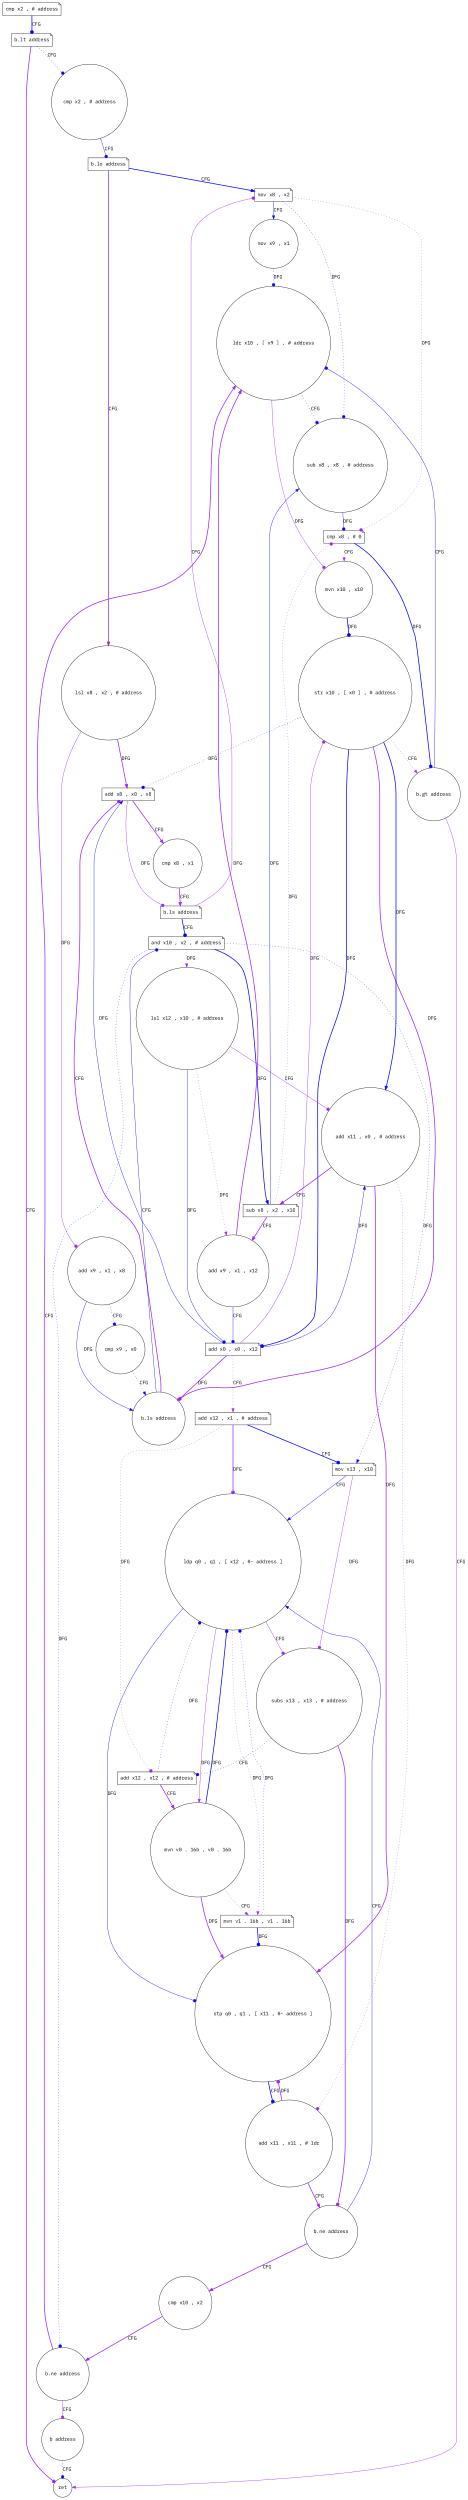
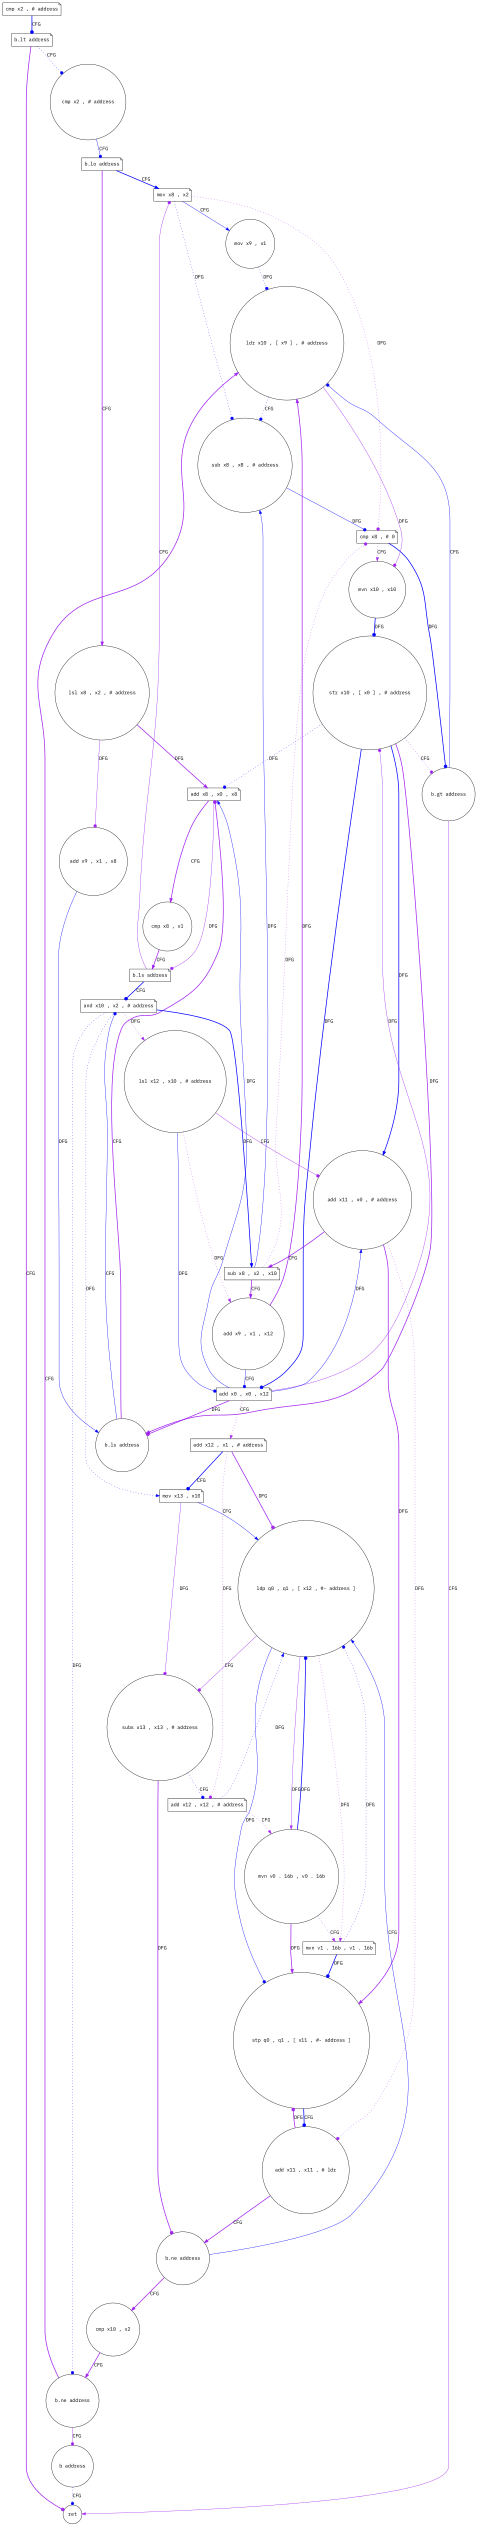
(402, 754) -> (418, 754)
(120, 1349) -> none
(174, 1697) -> (253, 1737)
(166, 1795) -> (258, 1819)
